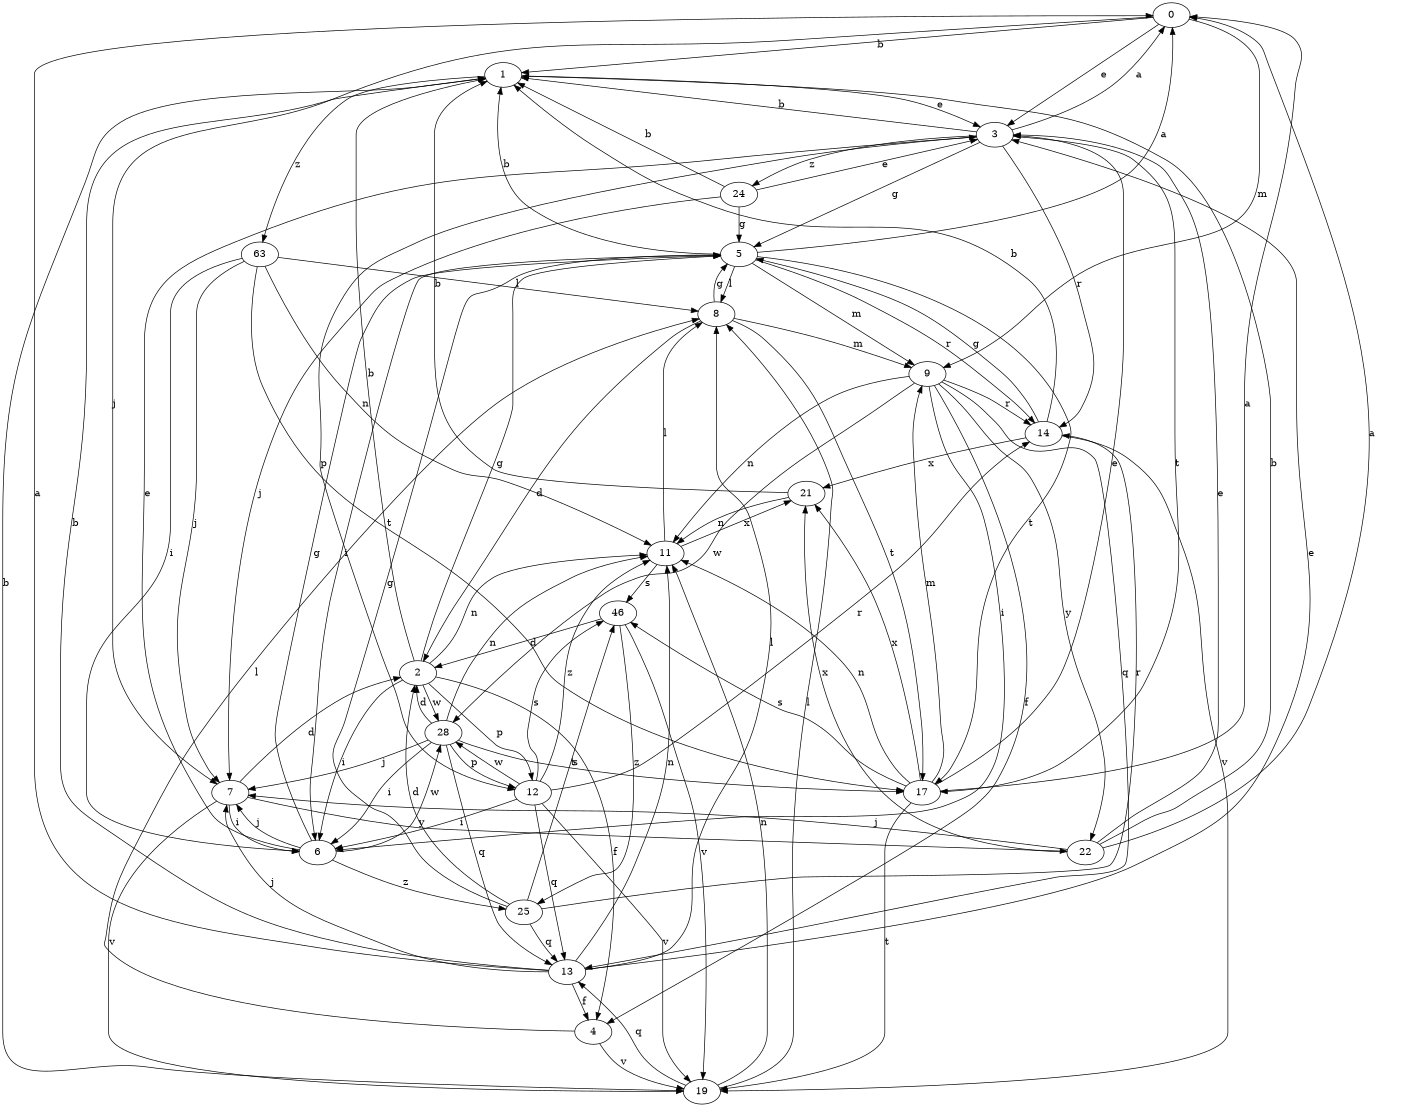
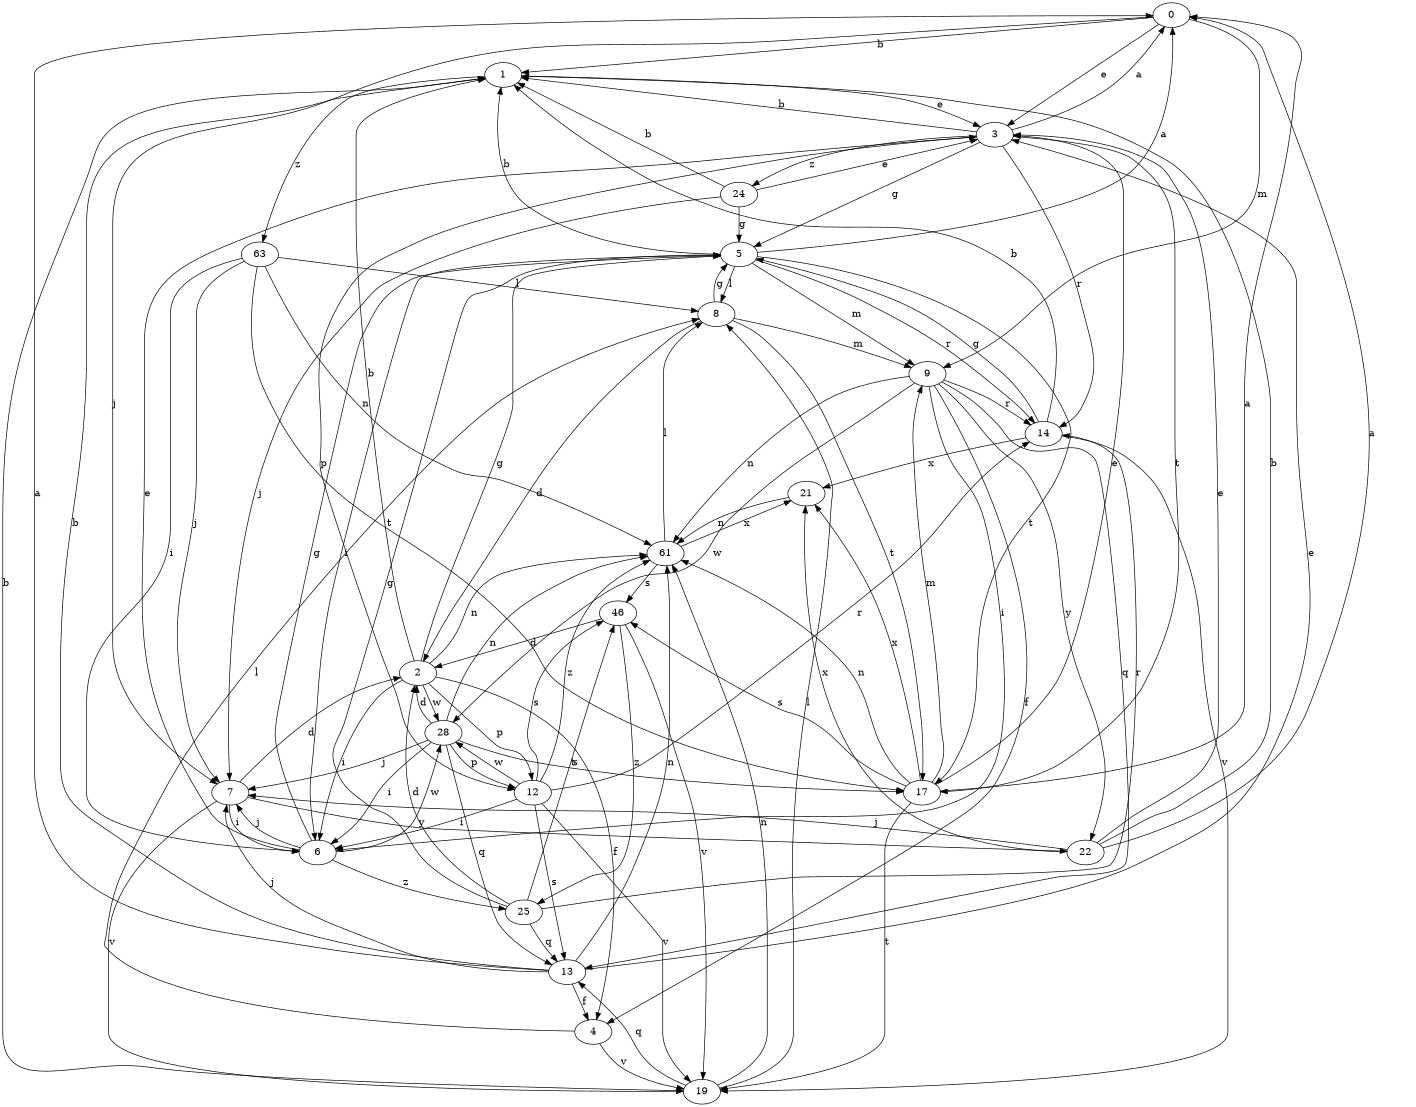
(448, 422) -> none
(666, 553) -> (666, 553)
(763, 688) -> none
(554, 882) -> (554, 882)
